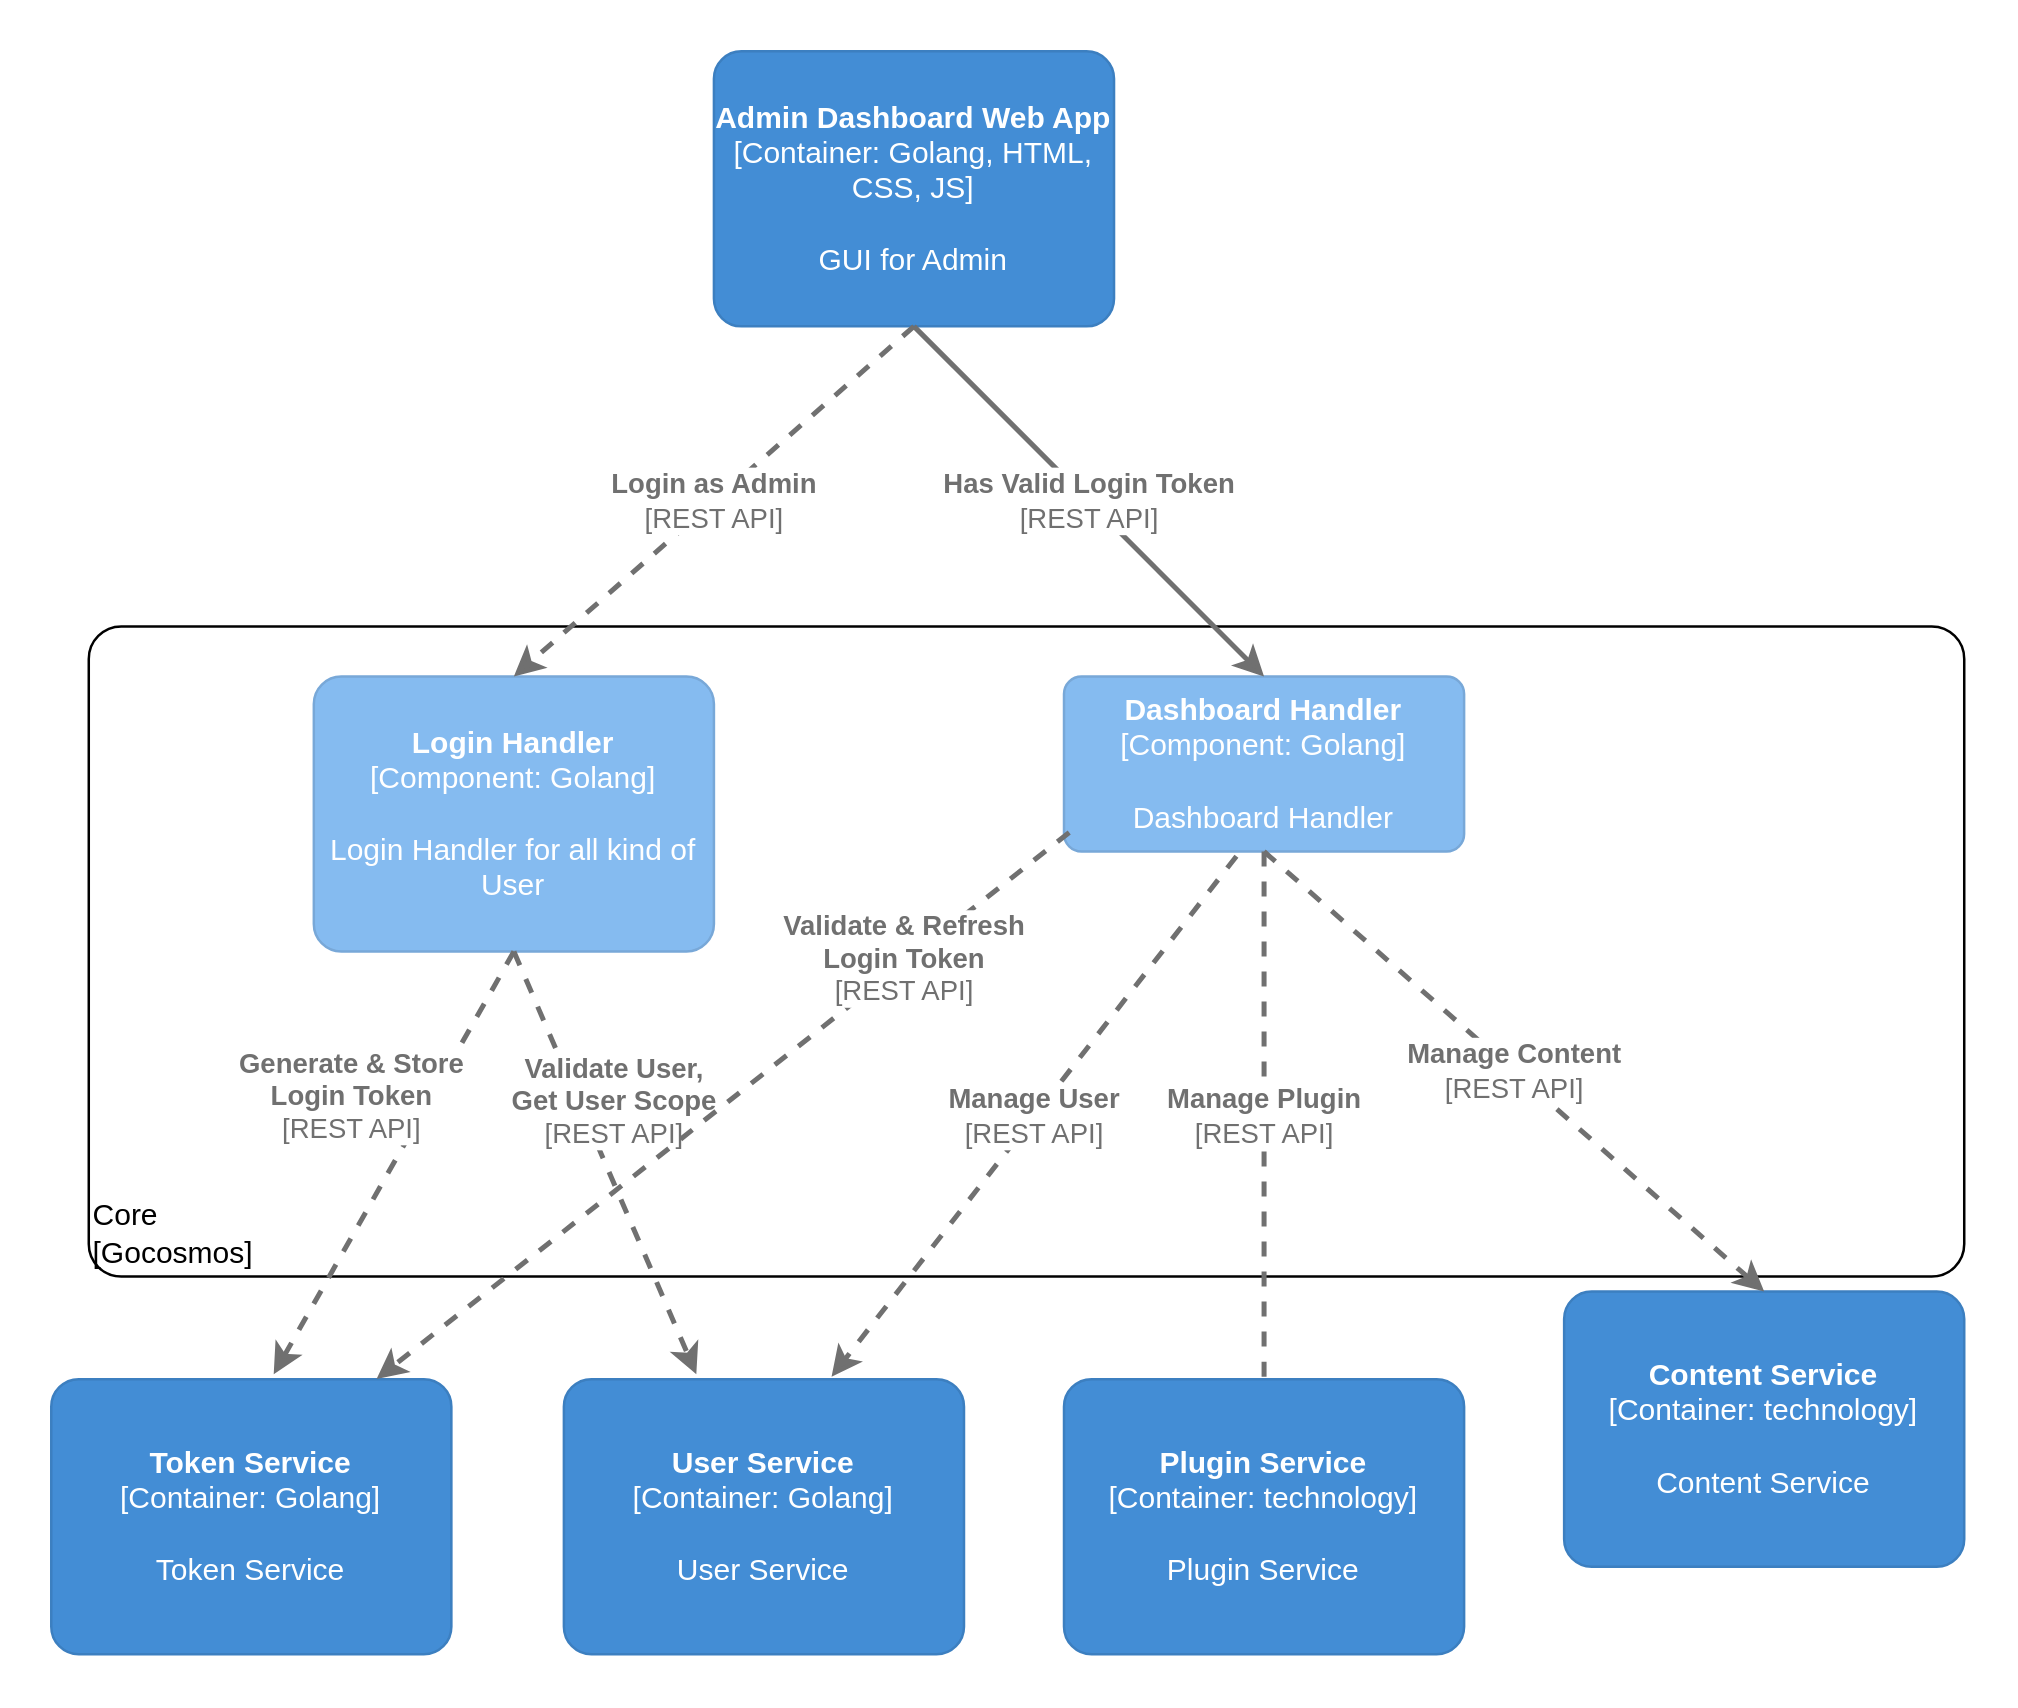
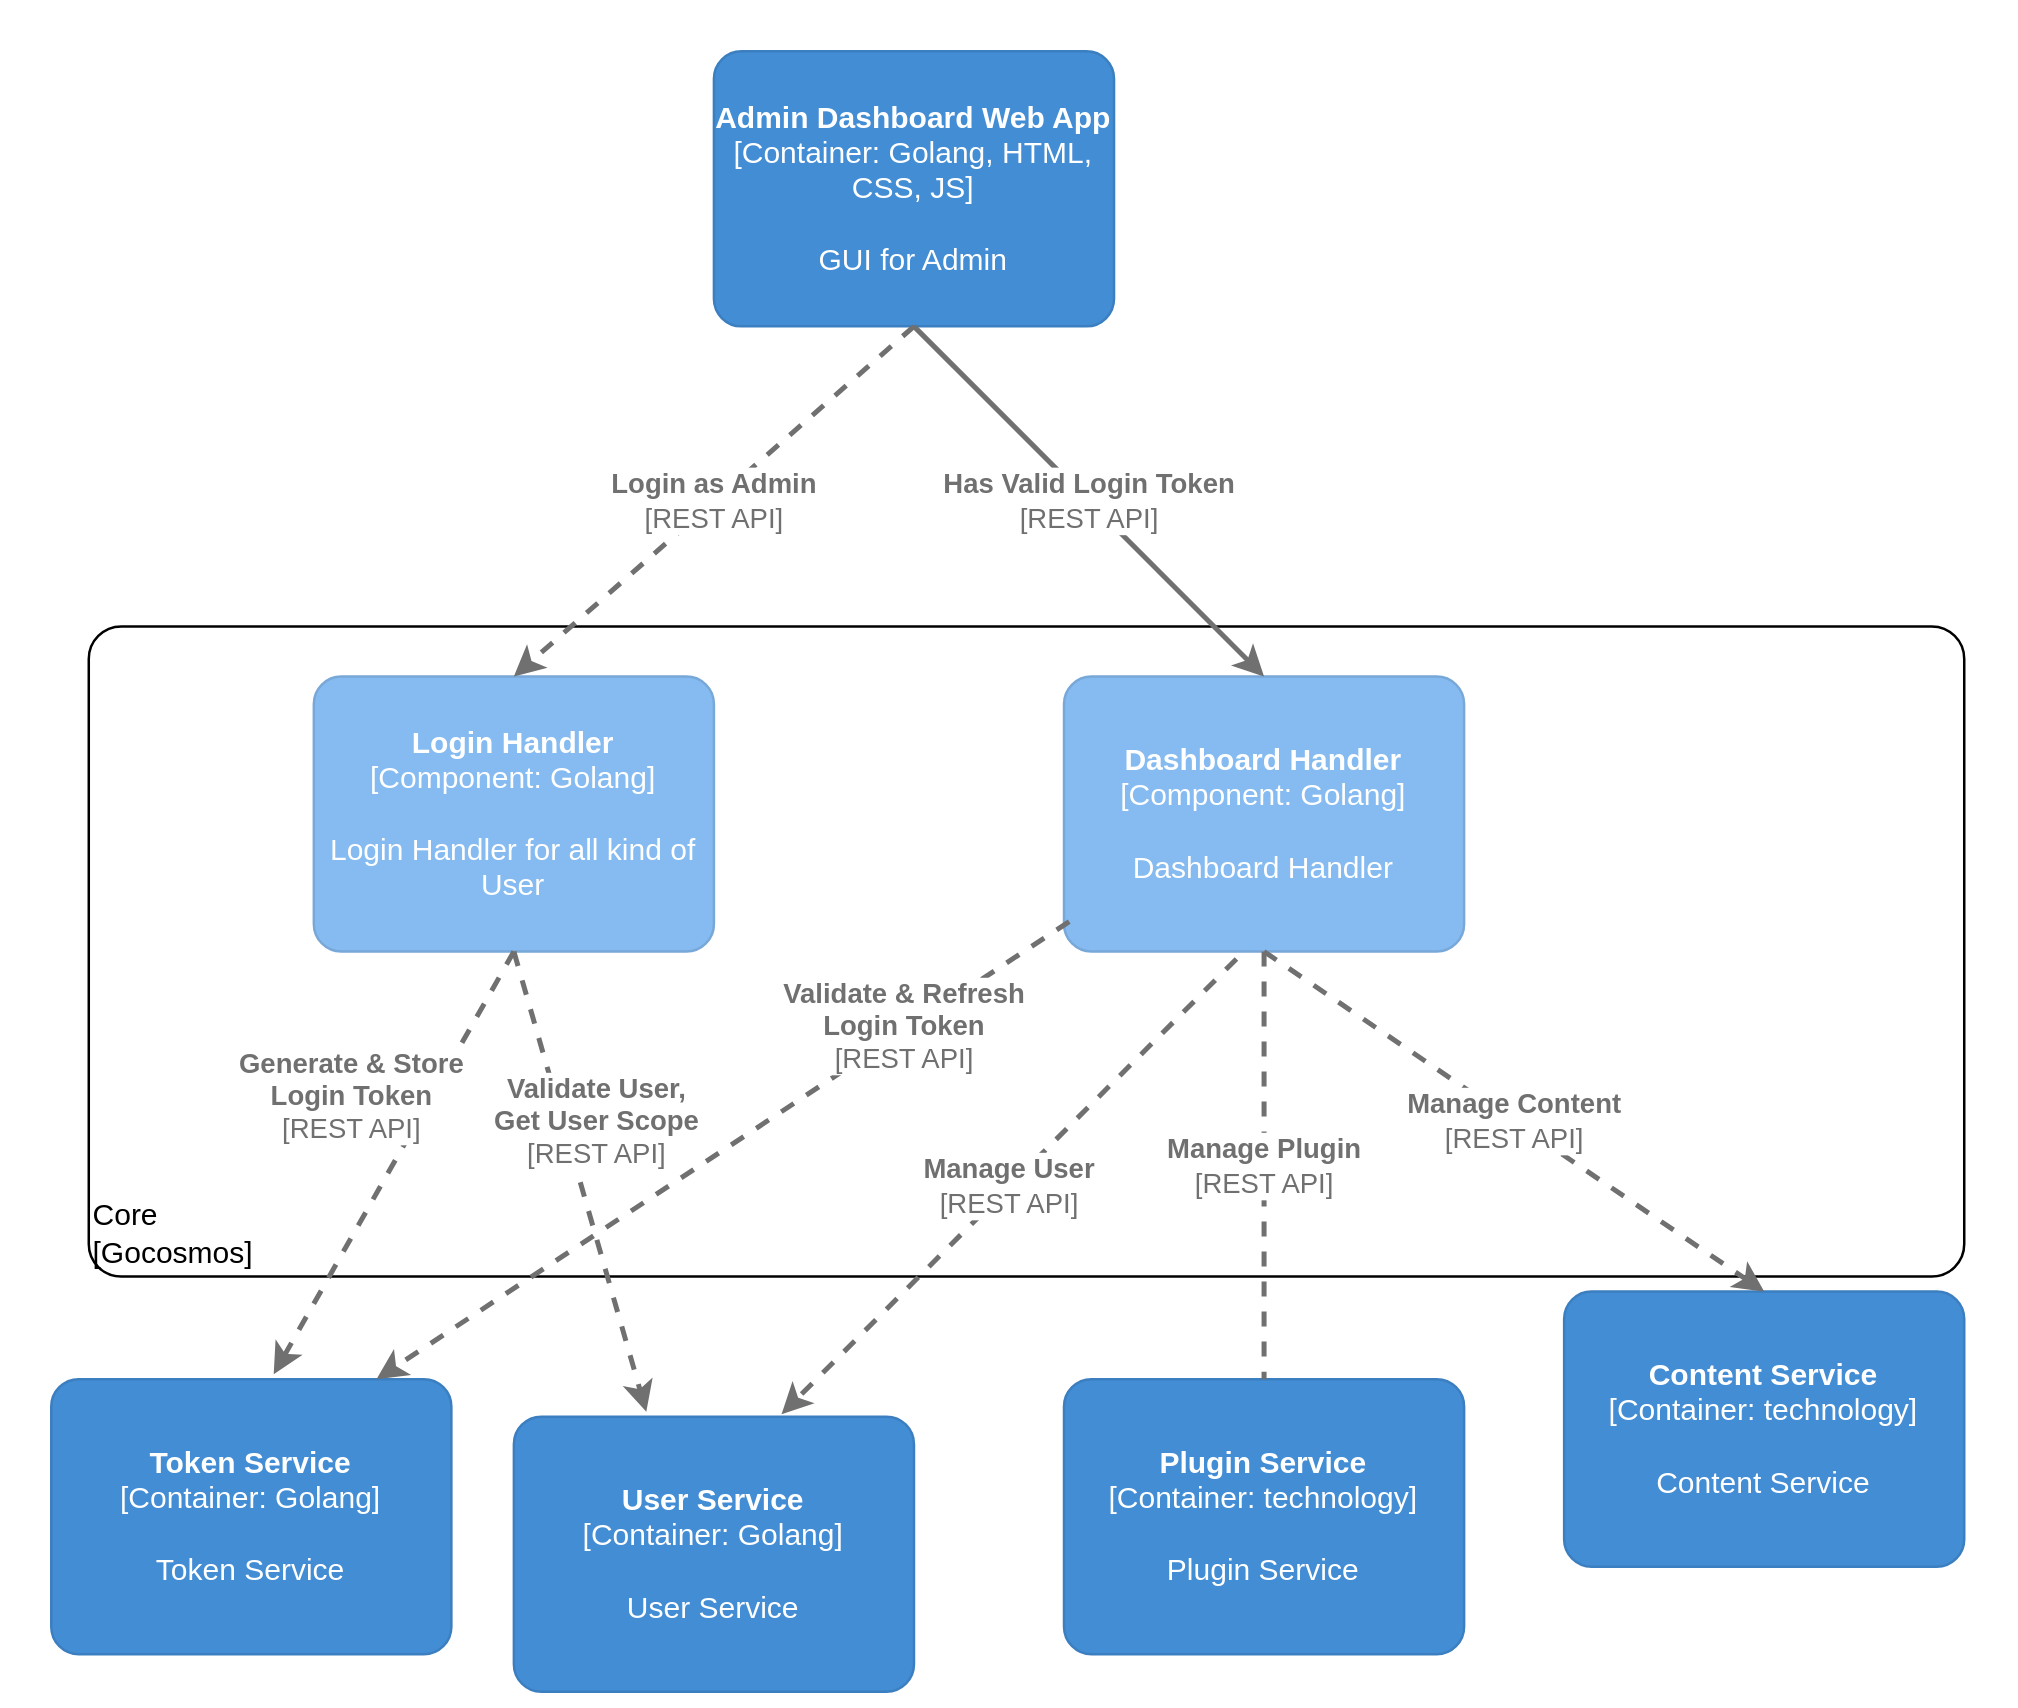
(1264, 764) -> (1264, 814)
(764, 1516) -> (714, 1554)
